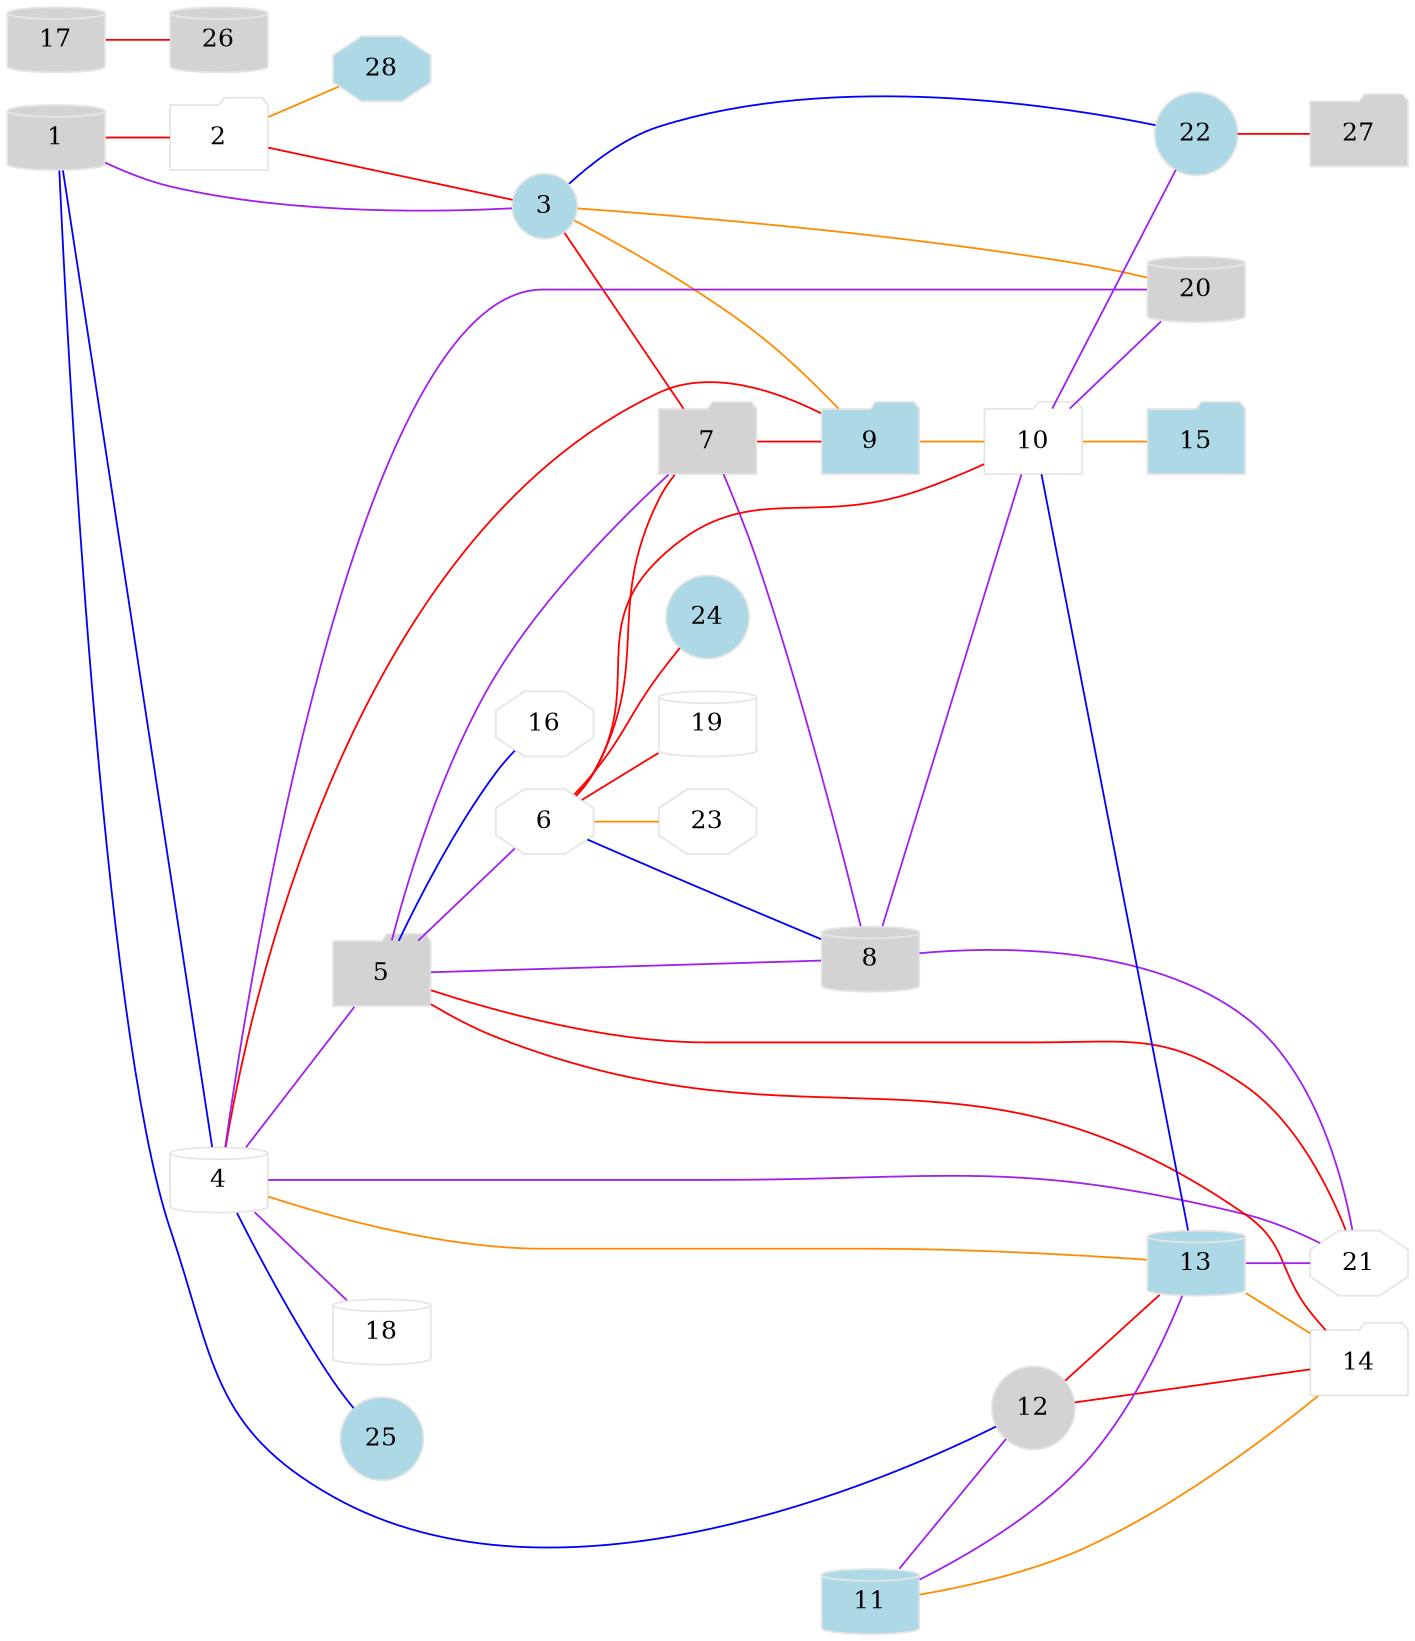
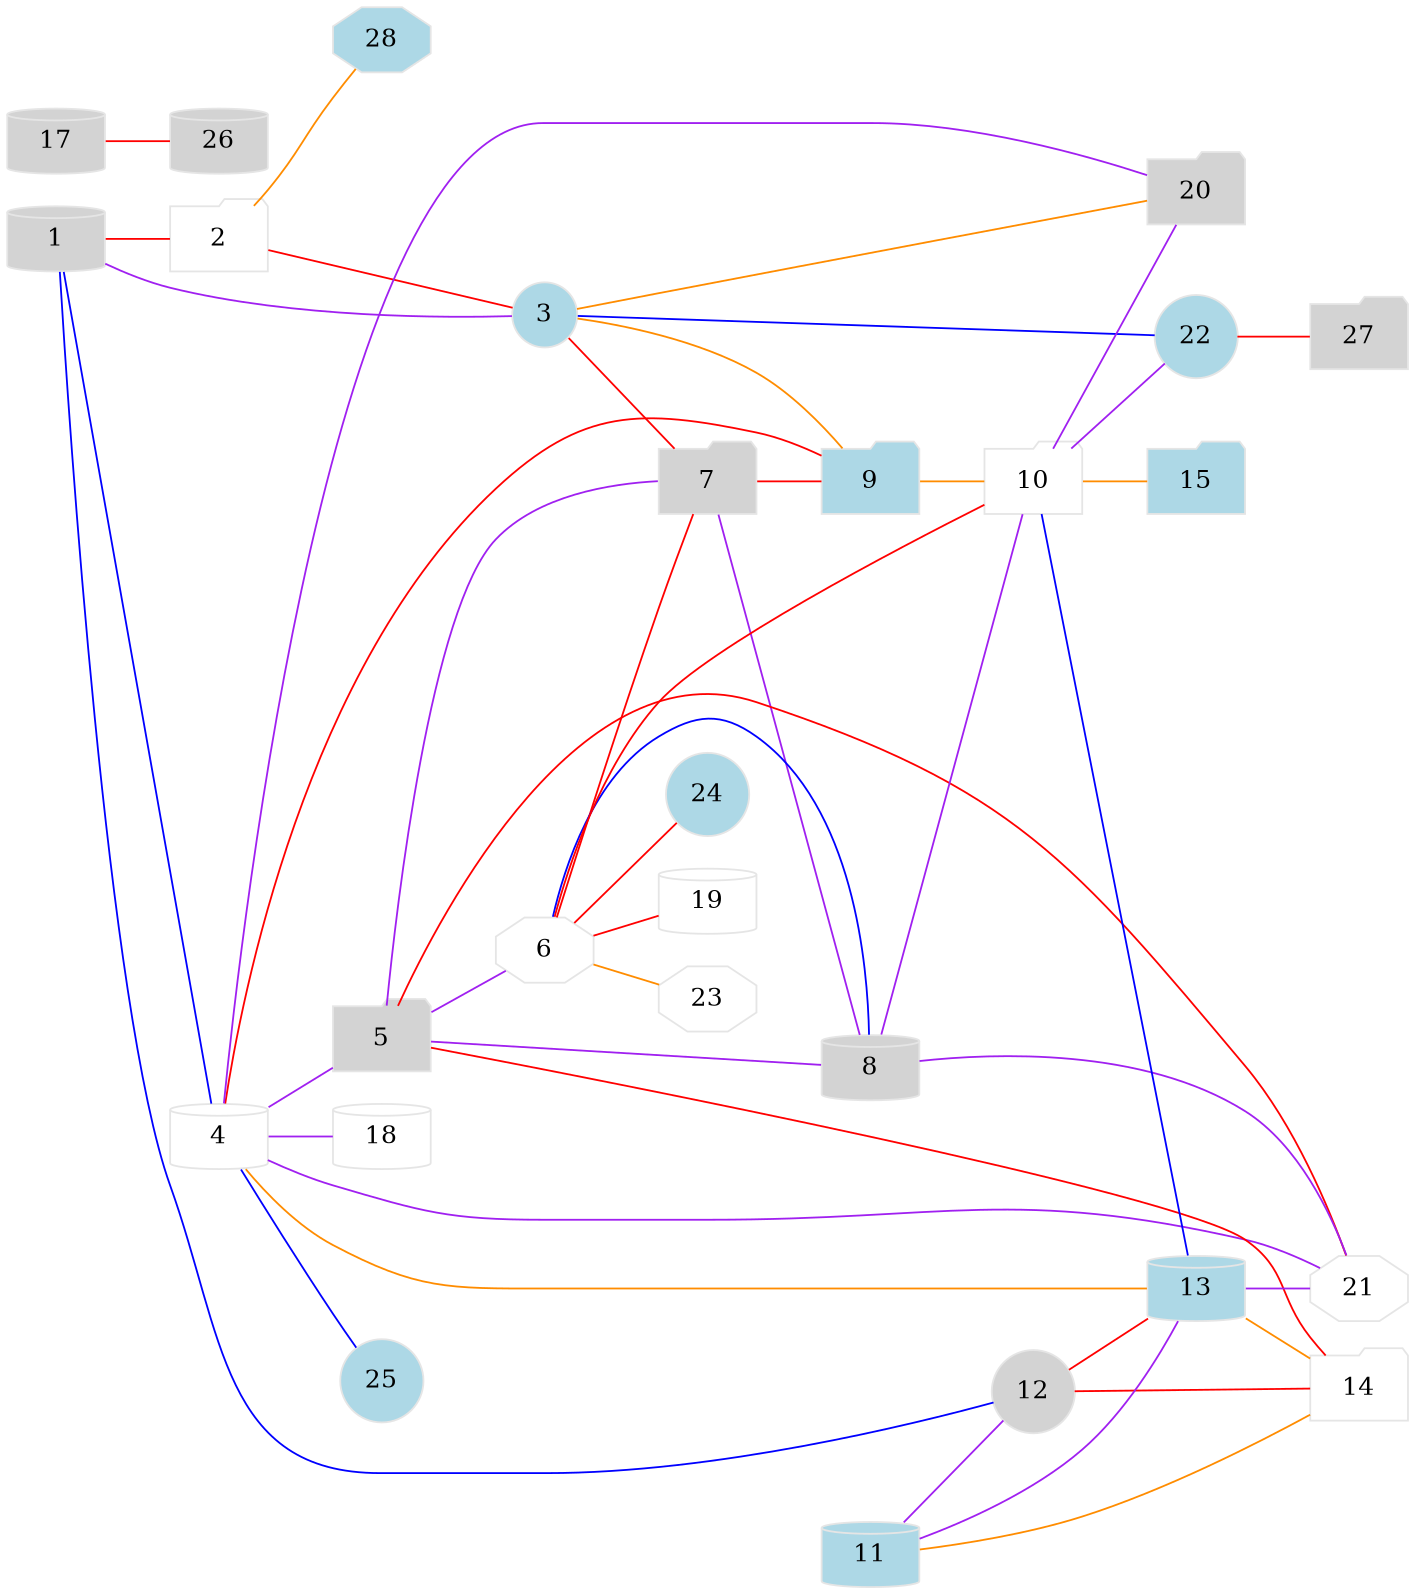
(1196, 290) -> (1196, 192)
(545, 724) -> none
